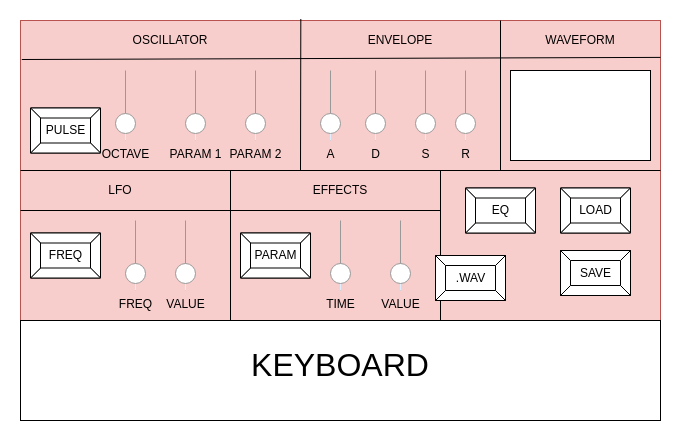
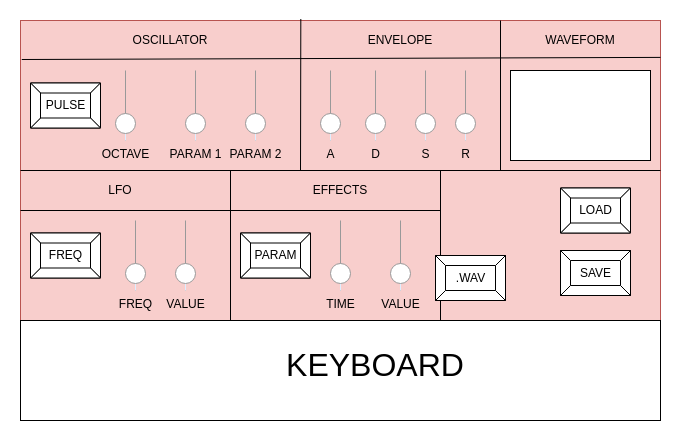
(66, 131) -> (66, 106)
(501, 211) -> none
(341, 366) -> (376, 366)
